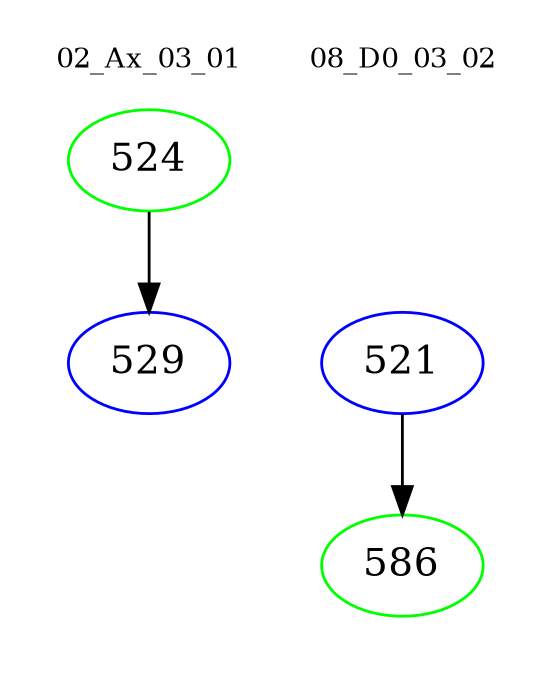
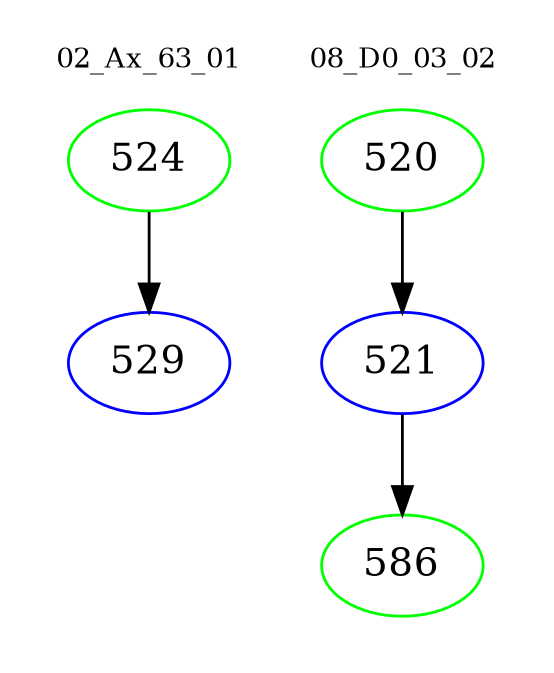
(149, 60) -> (149, 60)
none -> (402, 160)
